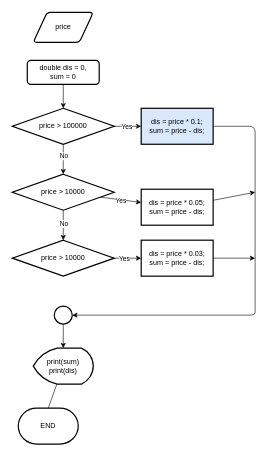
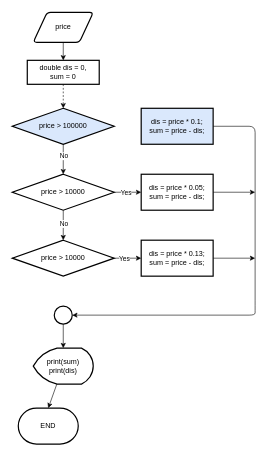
none -> (63, 54)
(63, 72) -> (63, 72)
(63, 93) -> (63, 93)
(63, 126) -> (63, 126)
(128, 126) -> none
(177, 207) -> (177, 192)
(177, 258) -> (177, 258)
(50, 404) -> (50, 403)
